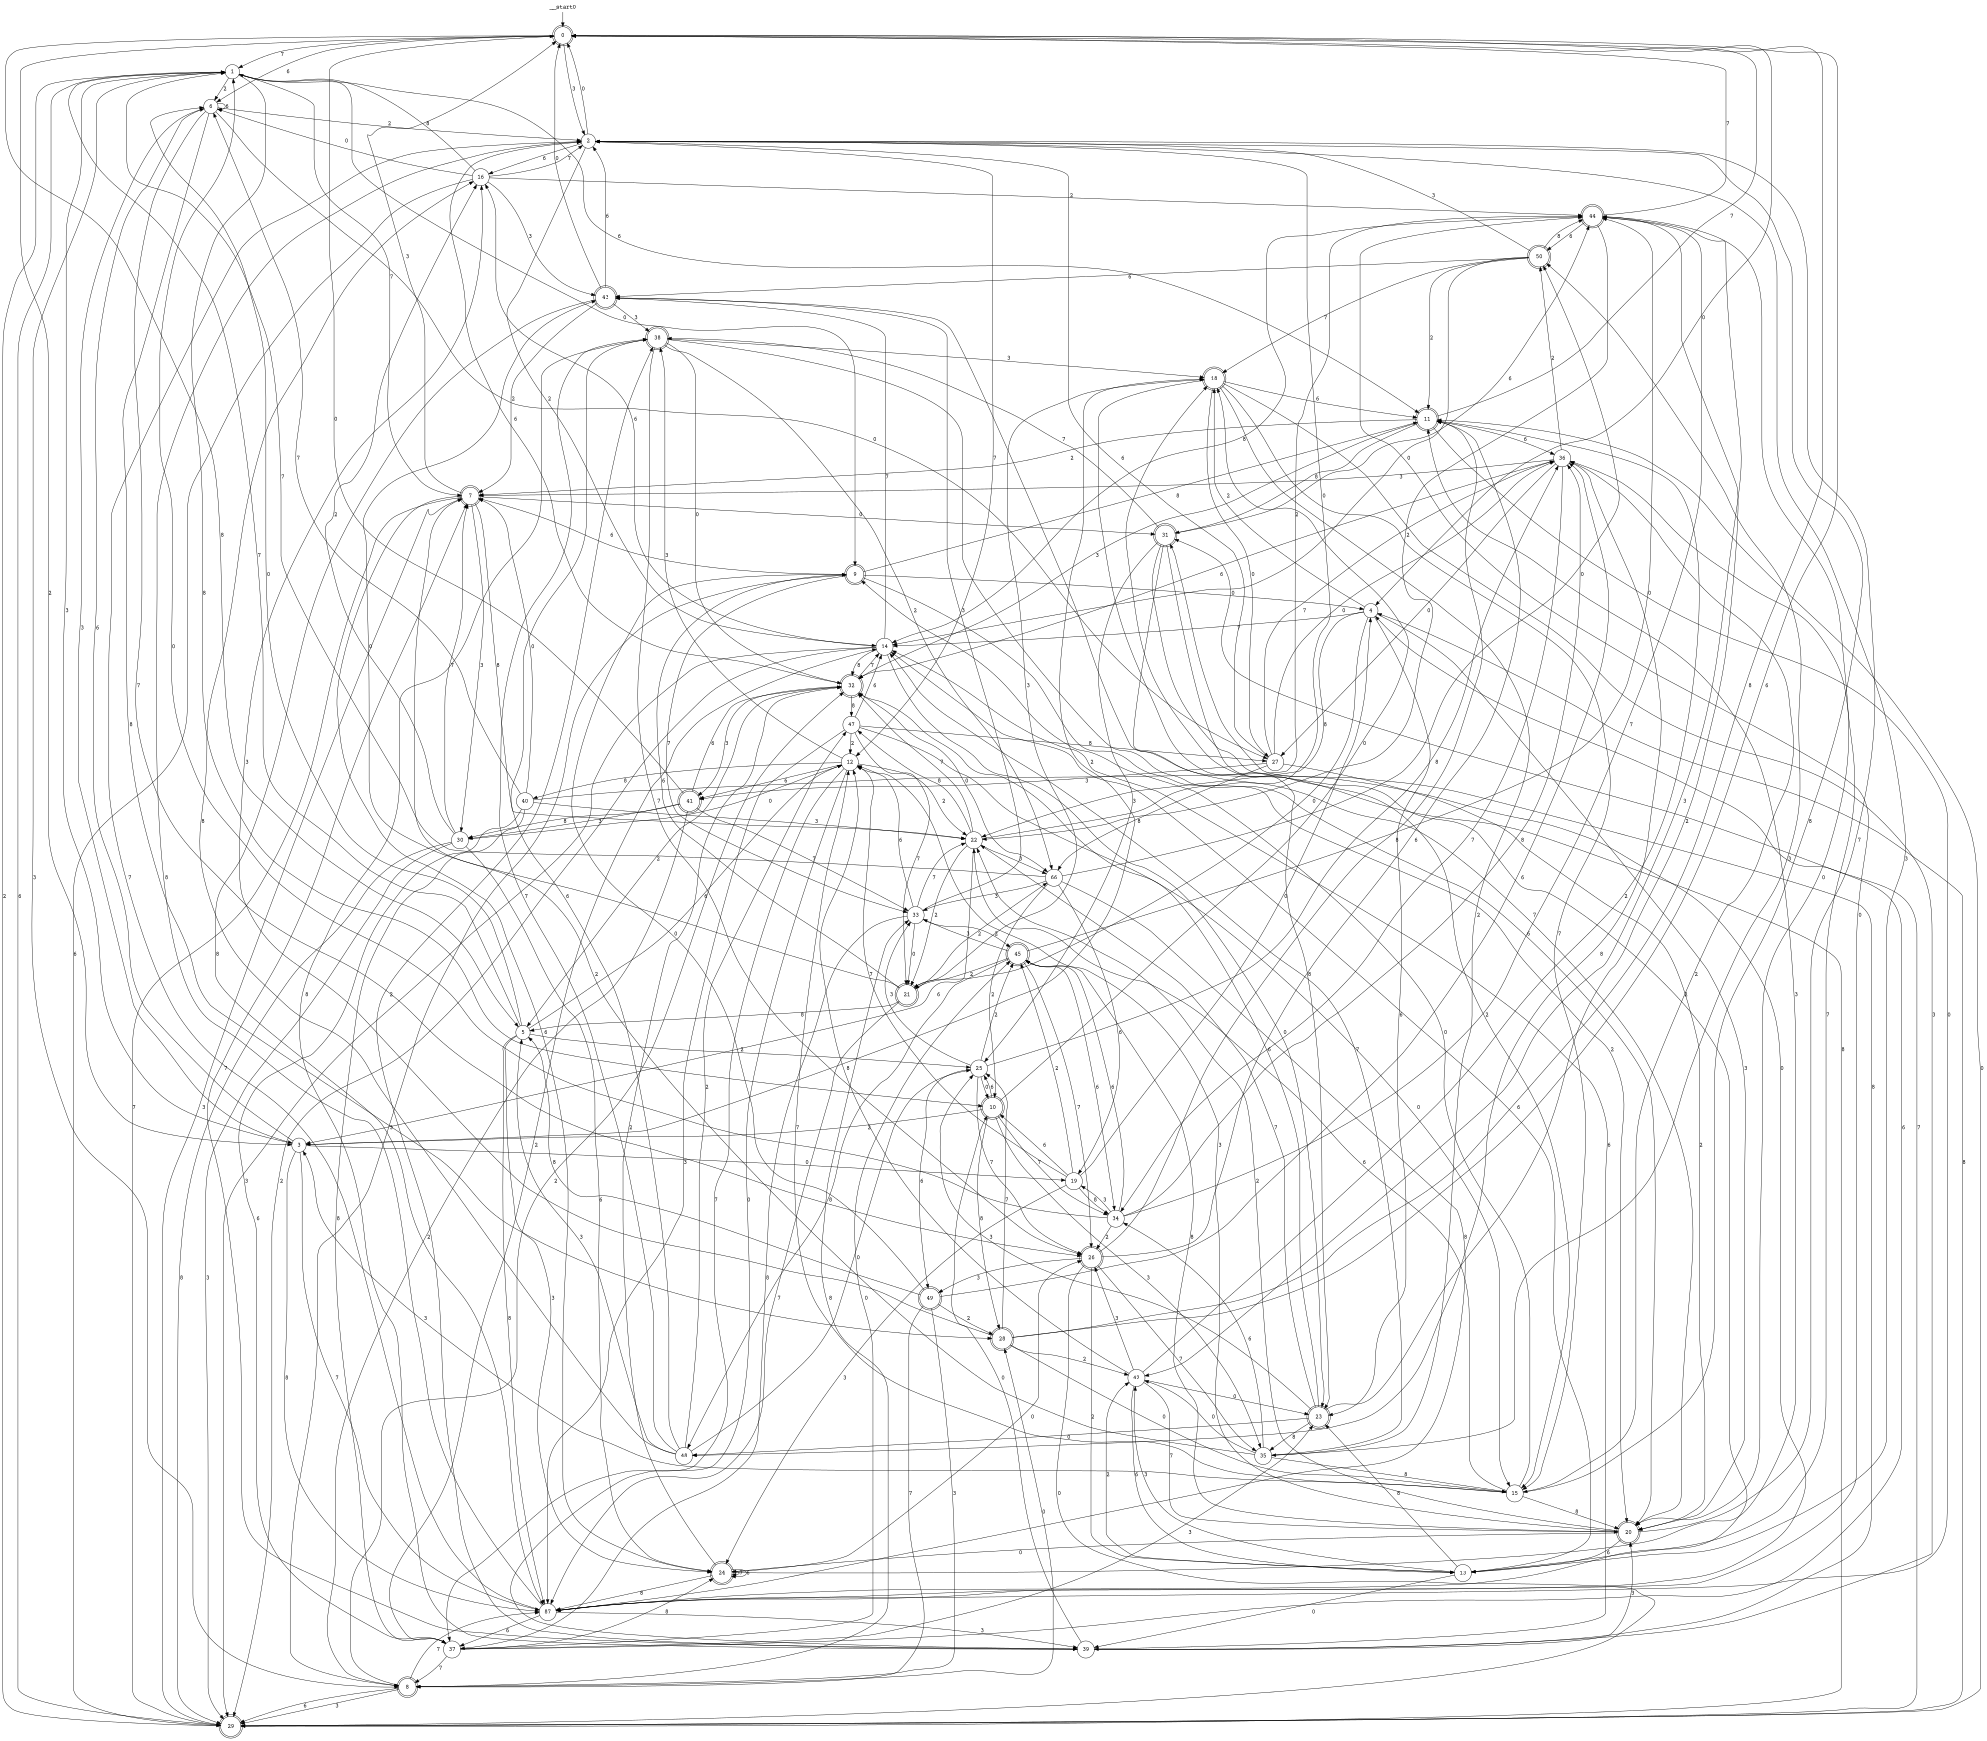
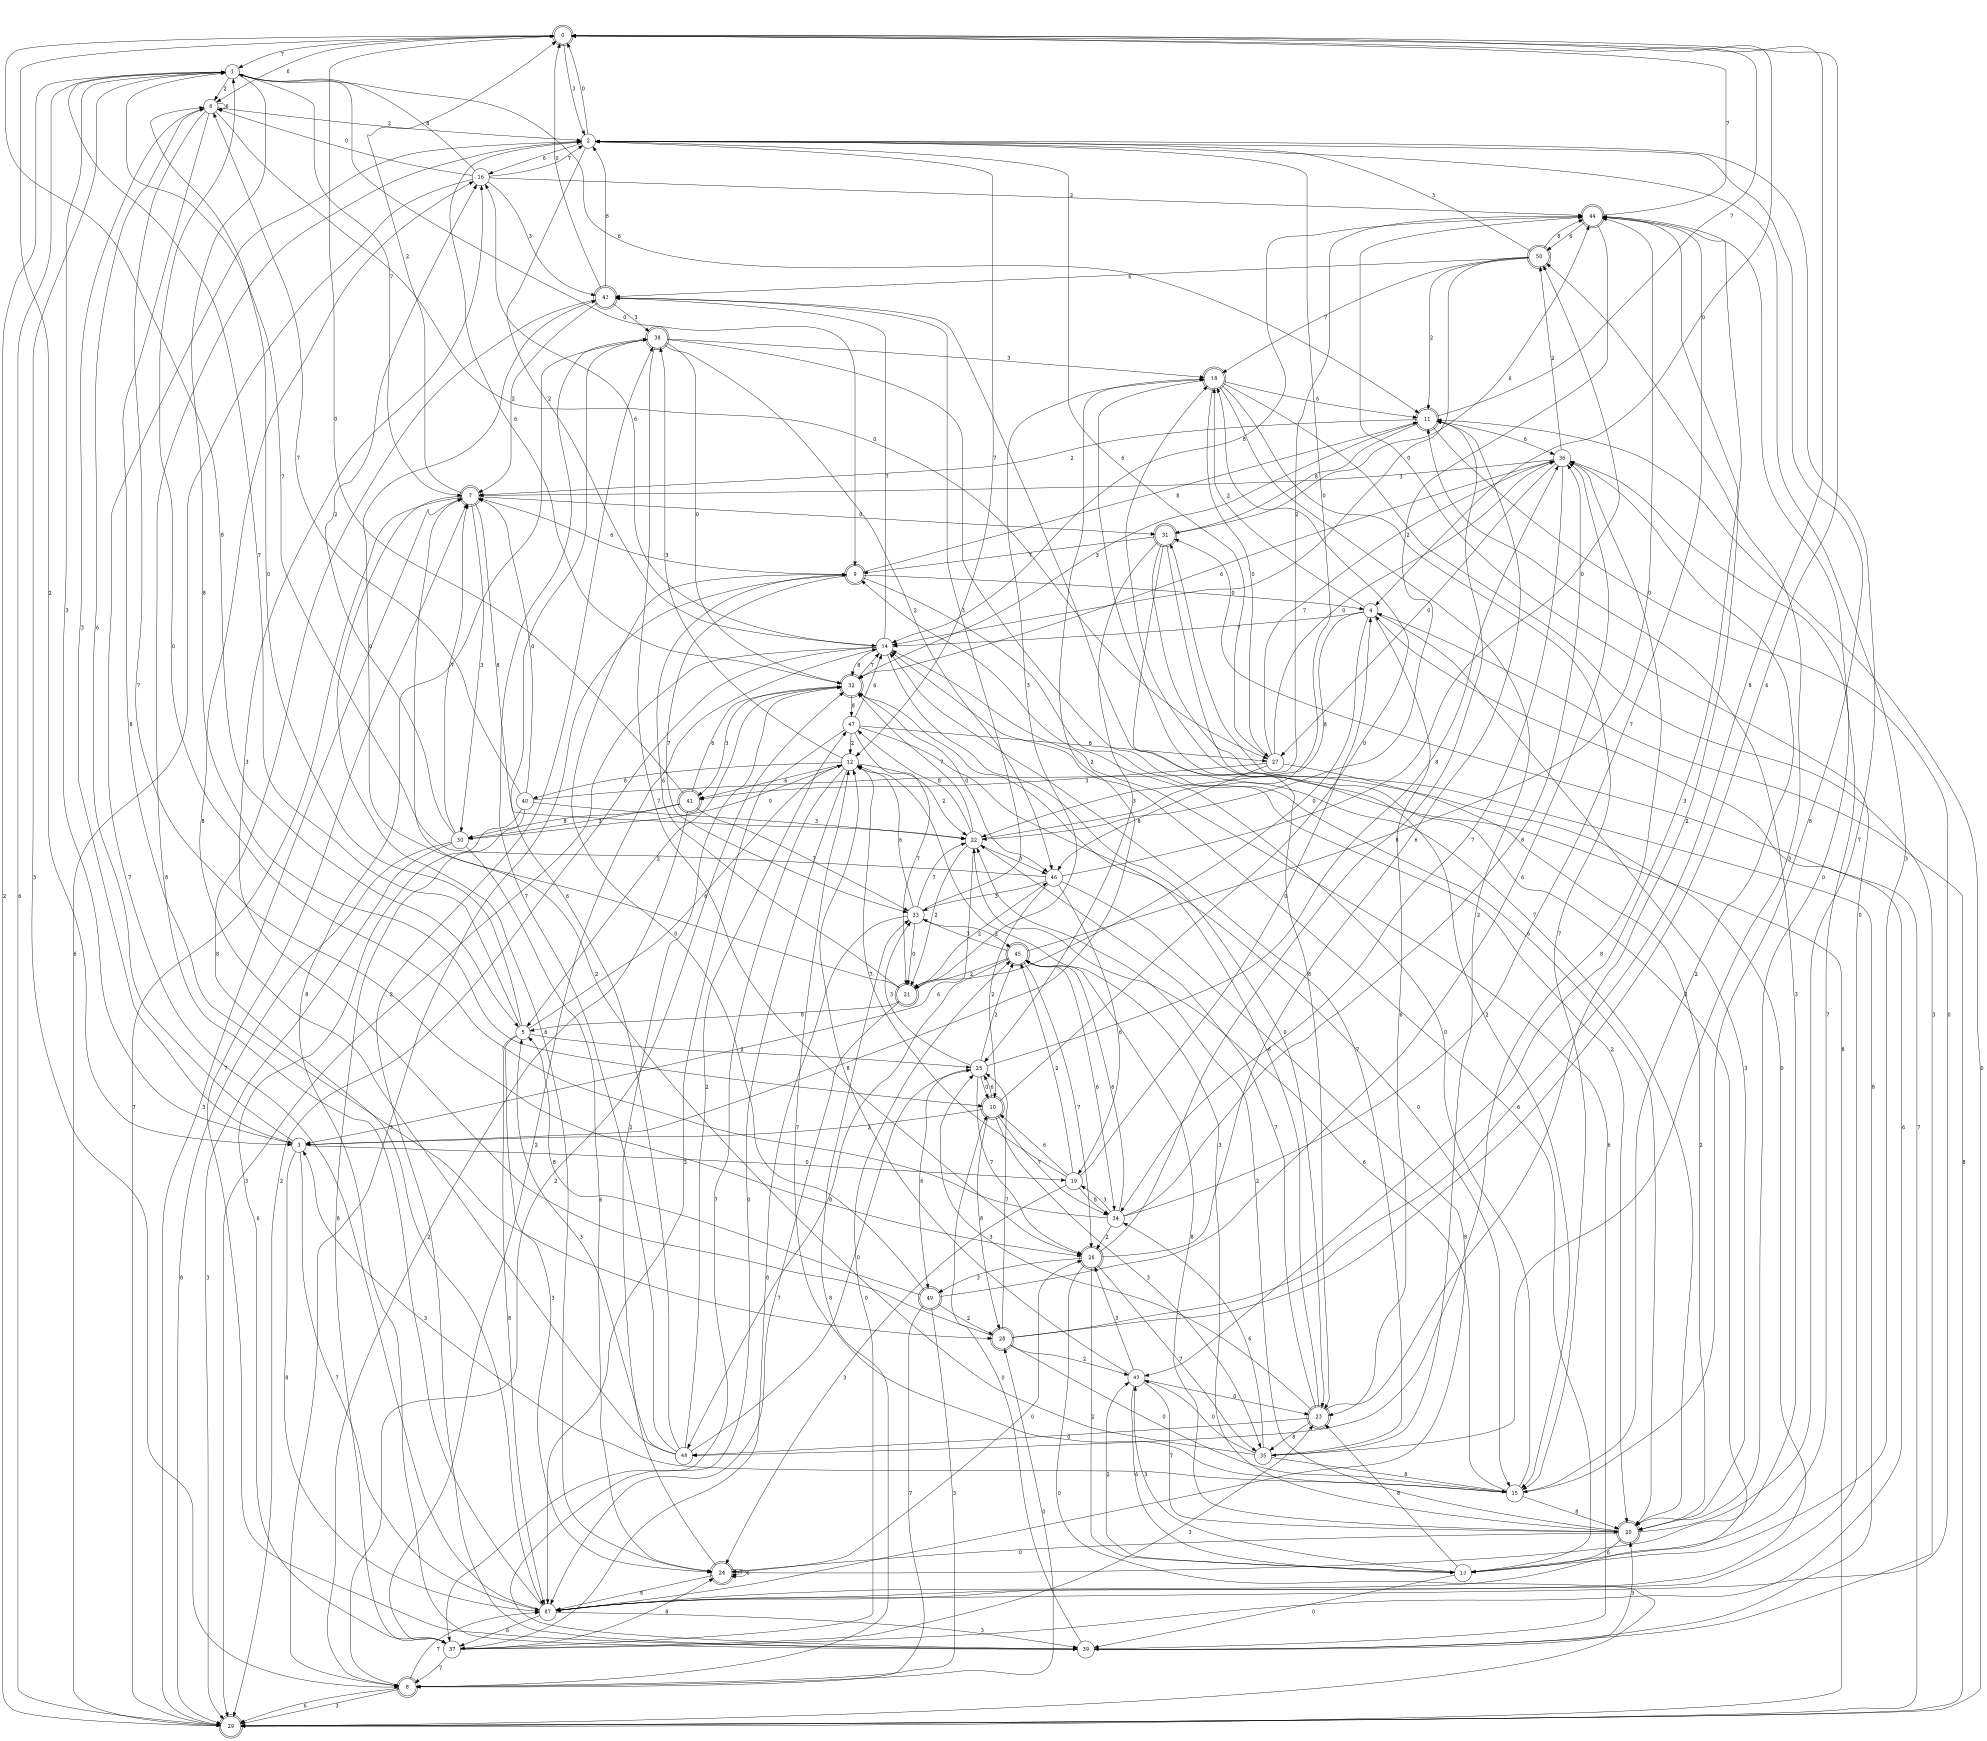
(563, 7) -> none
(408, 257) -> (408, 257)
(936, 380) -> (1019, 554)
(1054, 878) -> (1054, 878)
(1622, 897) -> none
